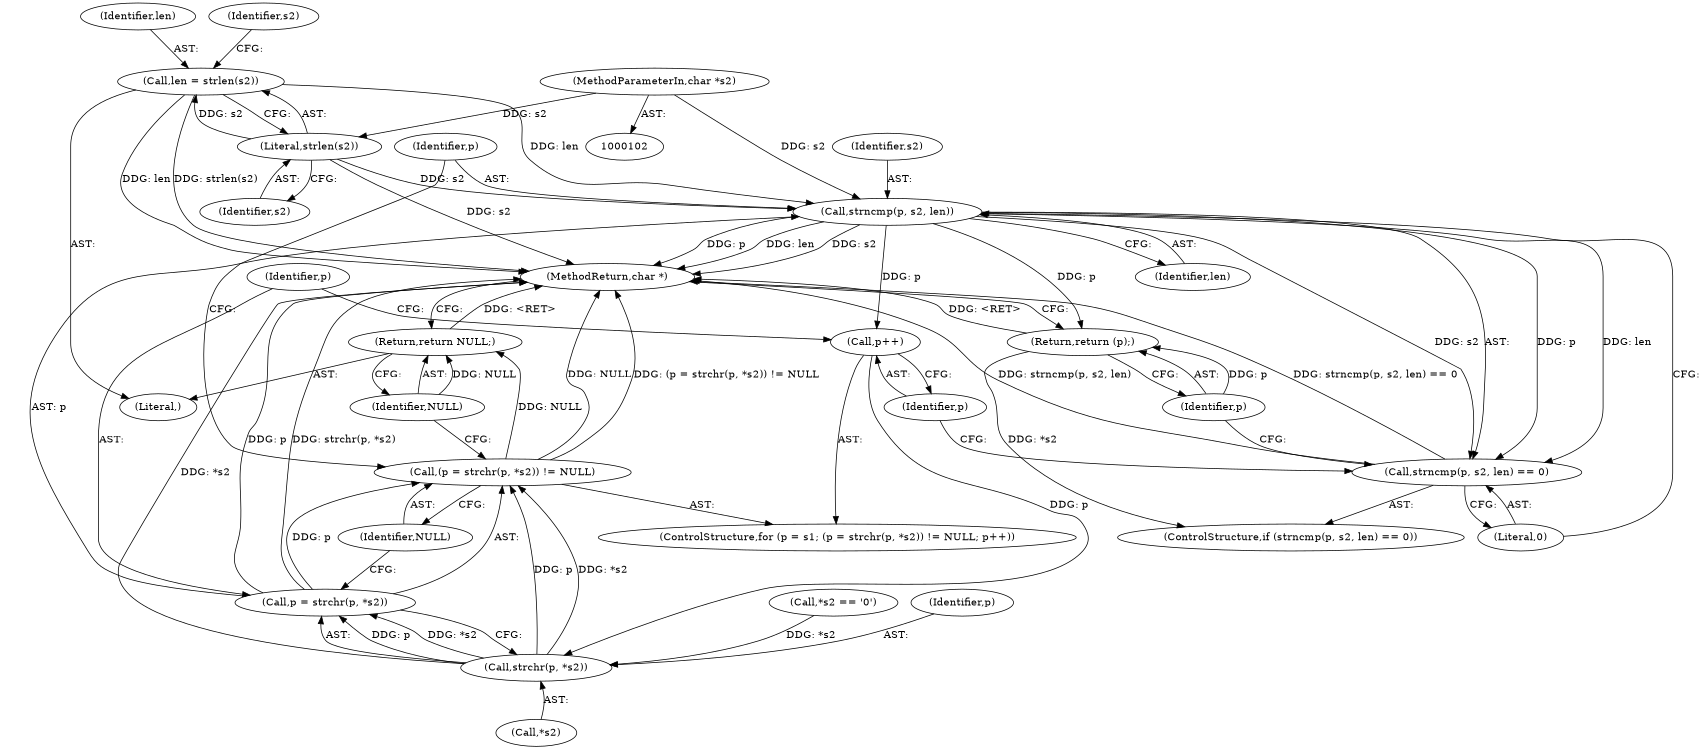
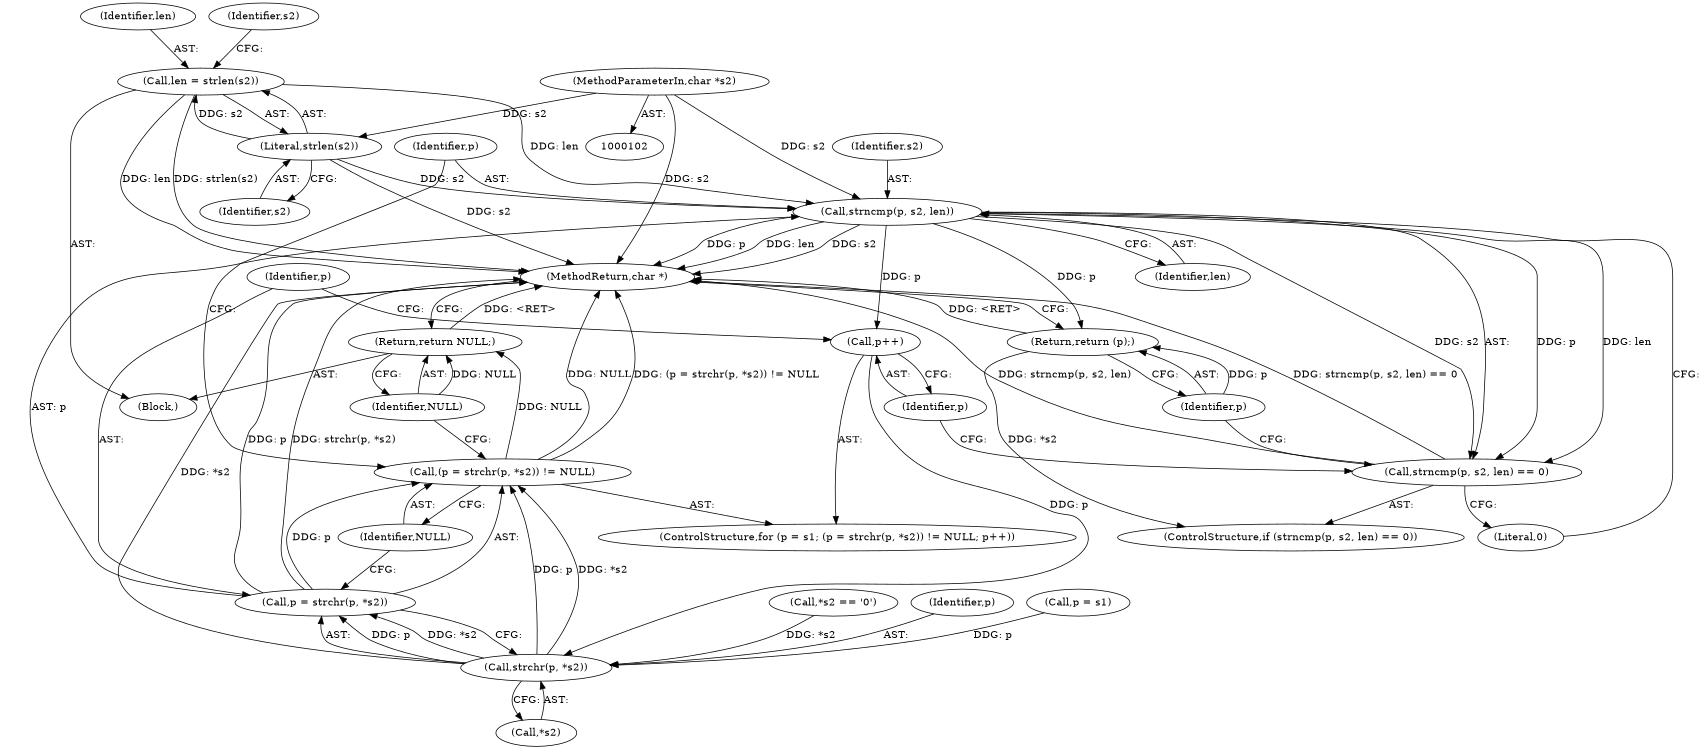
(279, 114) -> (279, 114)
none -> (664, 180)
(158, 407) -> (158, 407)
(1505, 506) -> none
none -> (1078, 603)
none -> (512, 697)
